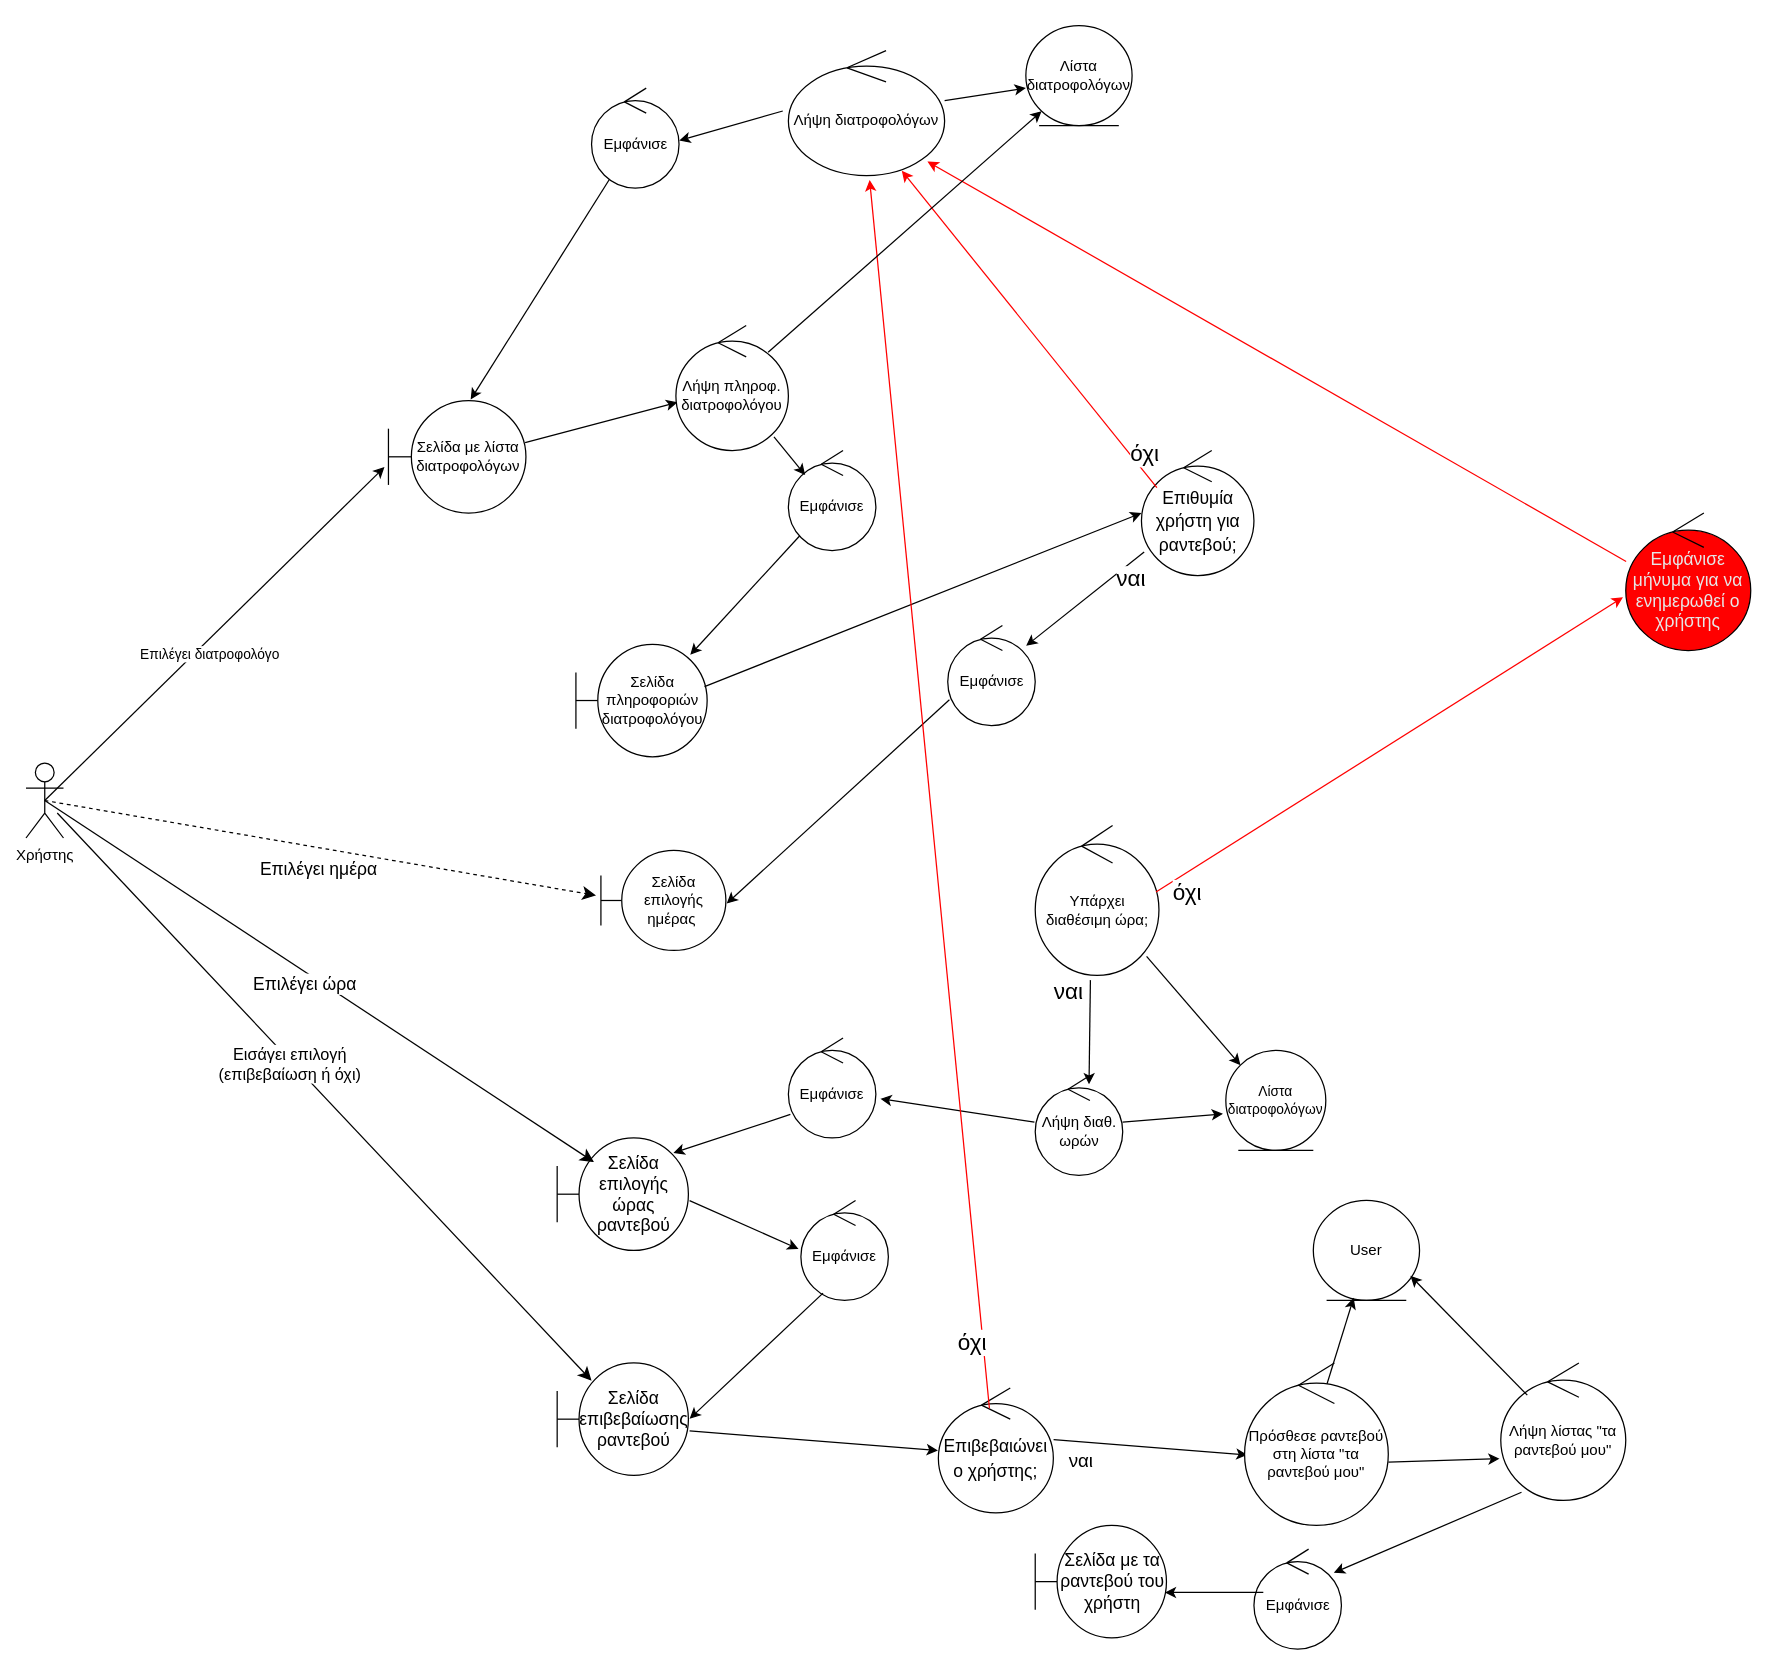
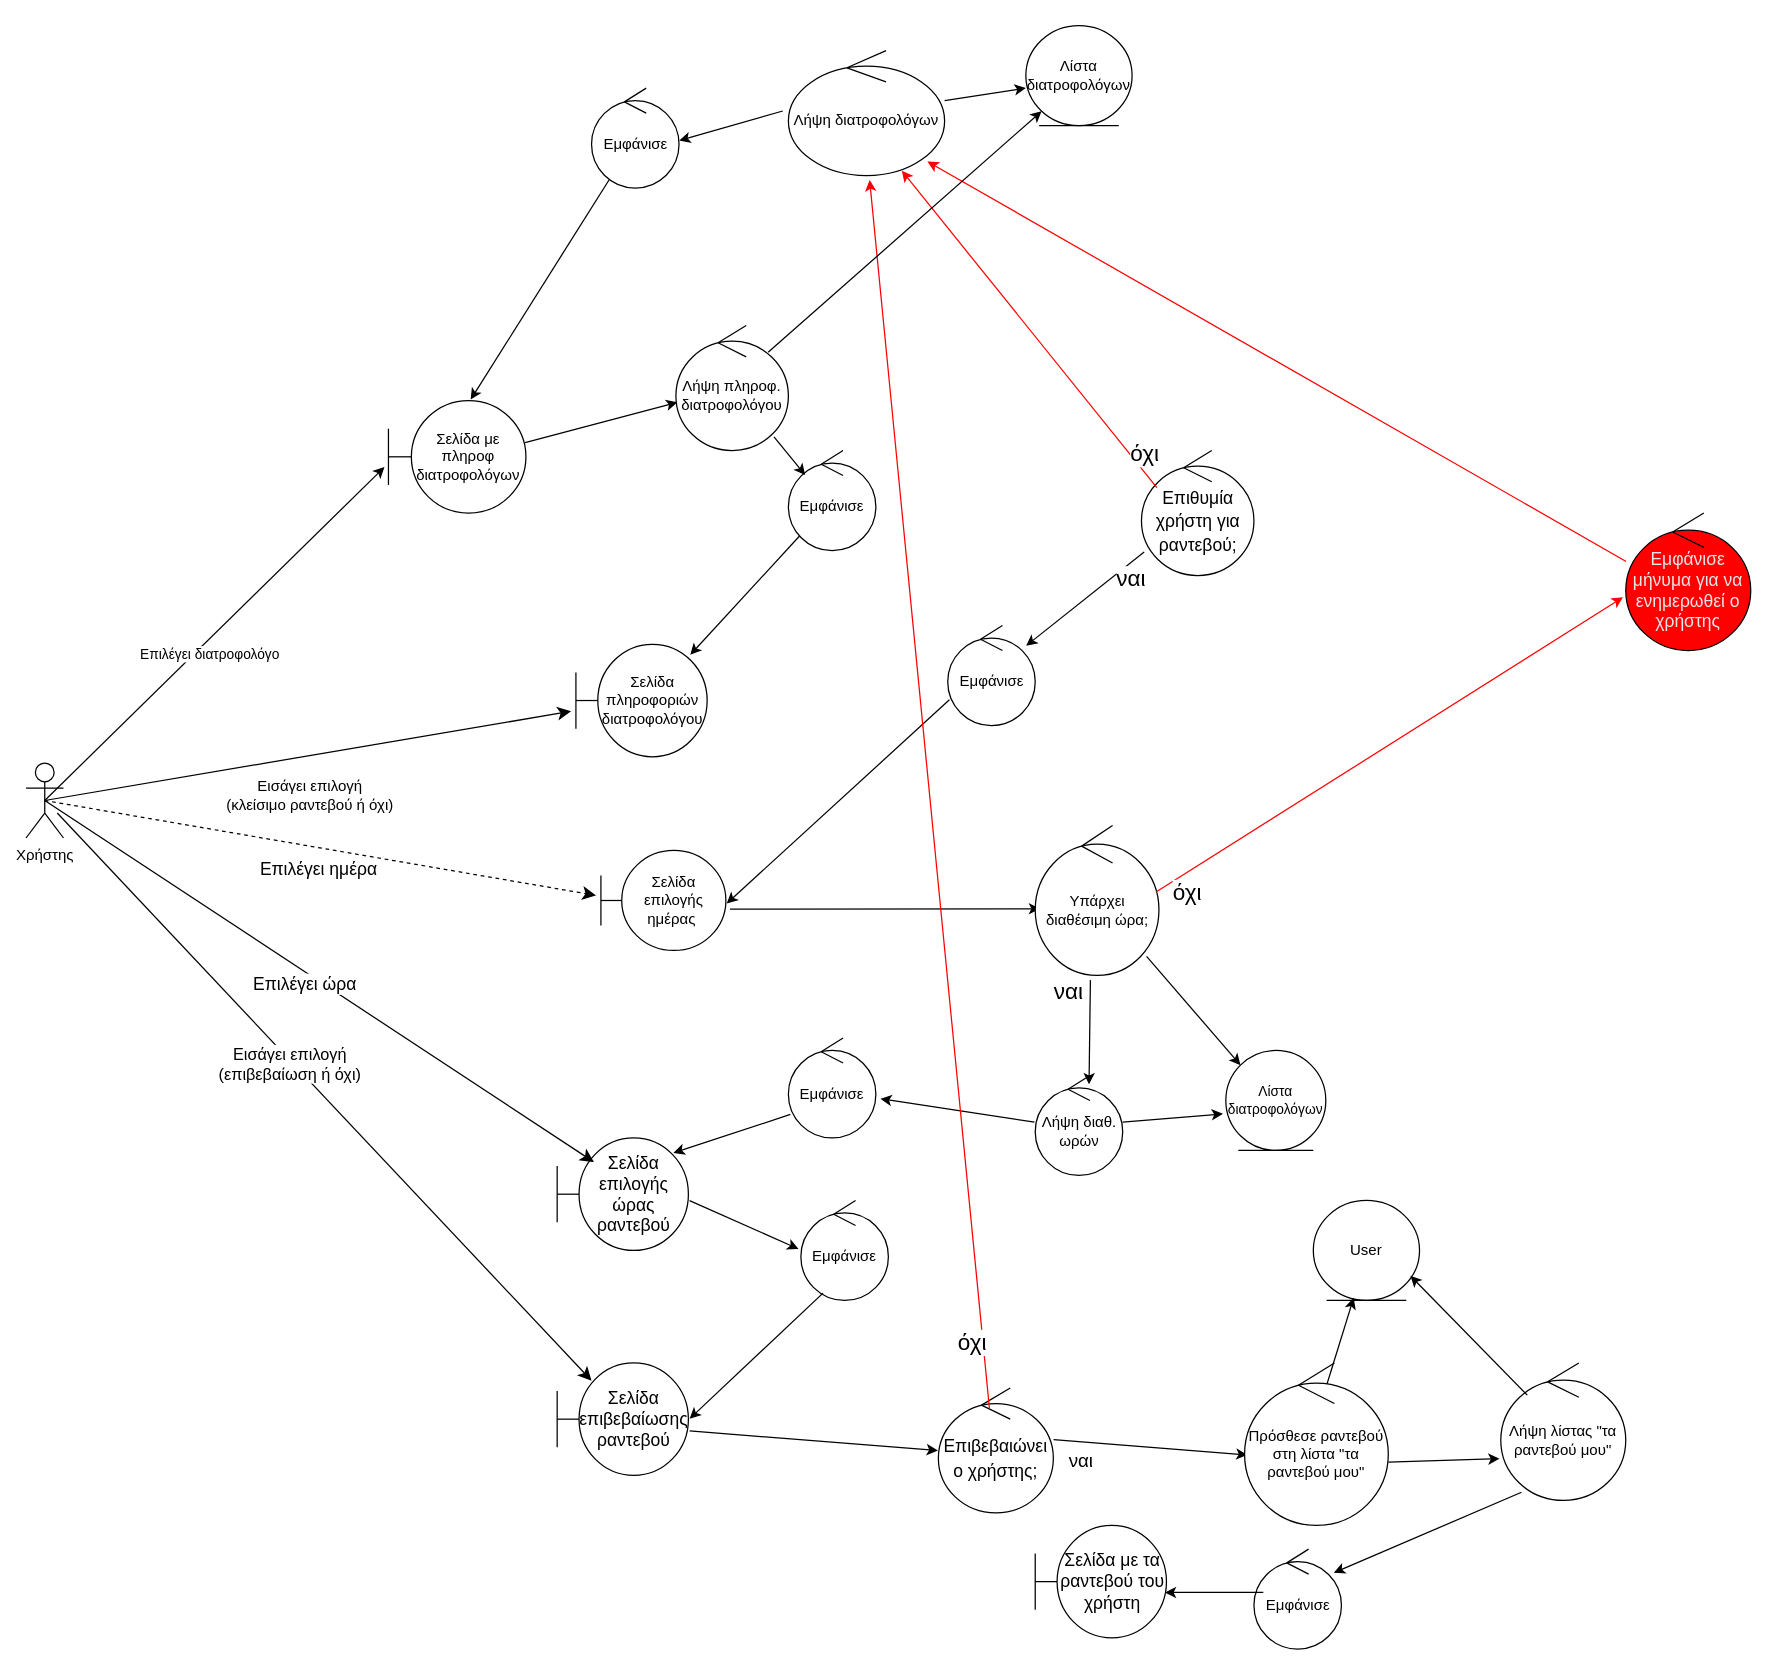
(468, 457) -> (468, 457)
(919, 601) -> none
none -> (306, 756)
none -> (881, 909)
